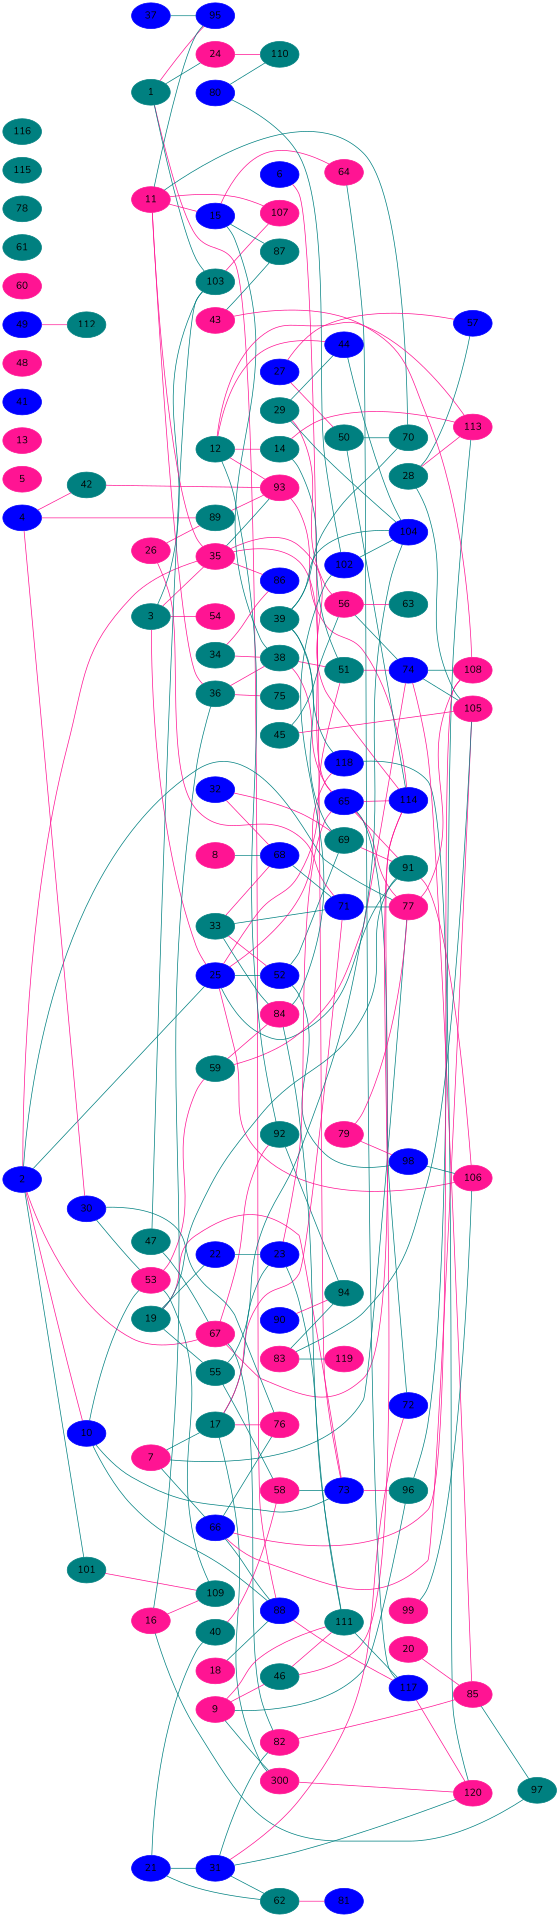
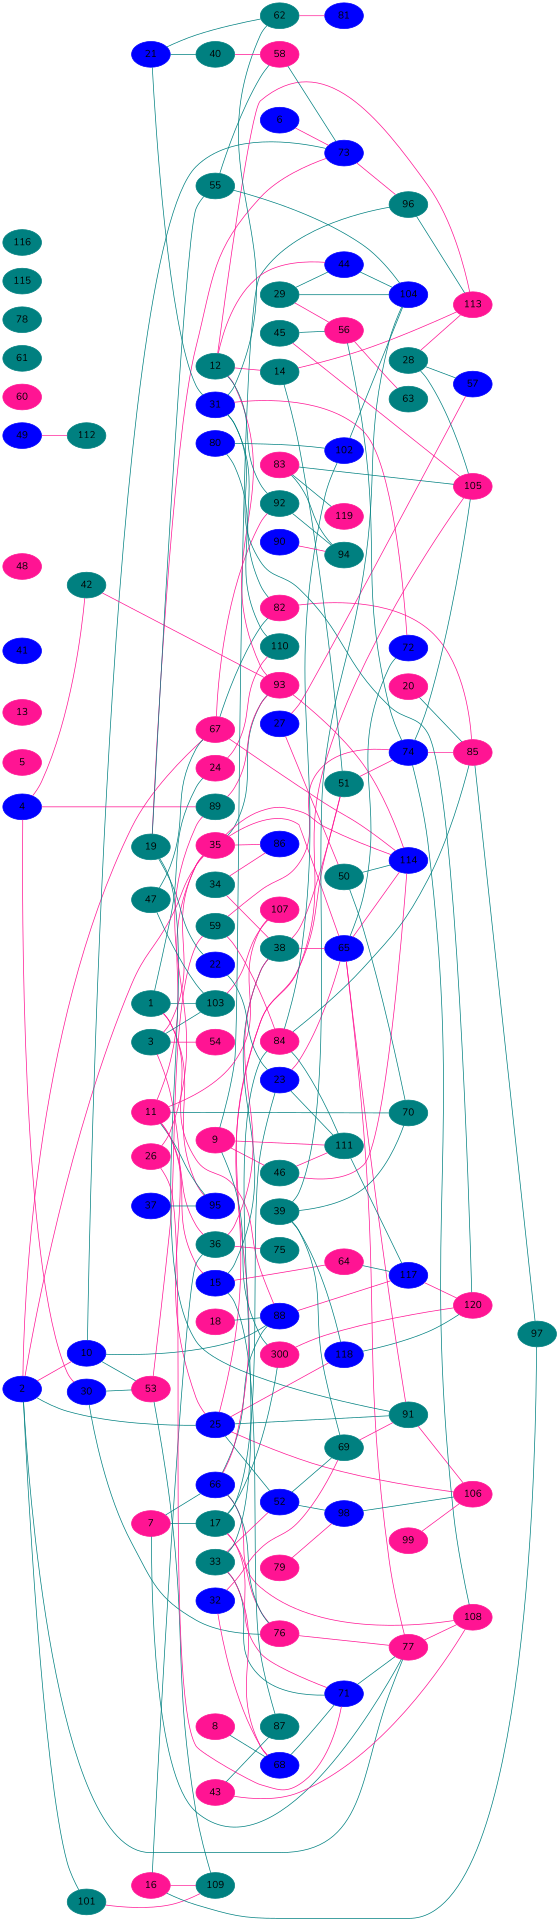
none -> (411, 909)
(392, 1025) -> (344, 1640)
(456, 1429) -> (441, 1517)
(441, 1672) -> (441, 720)
